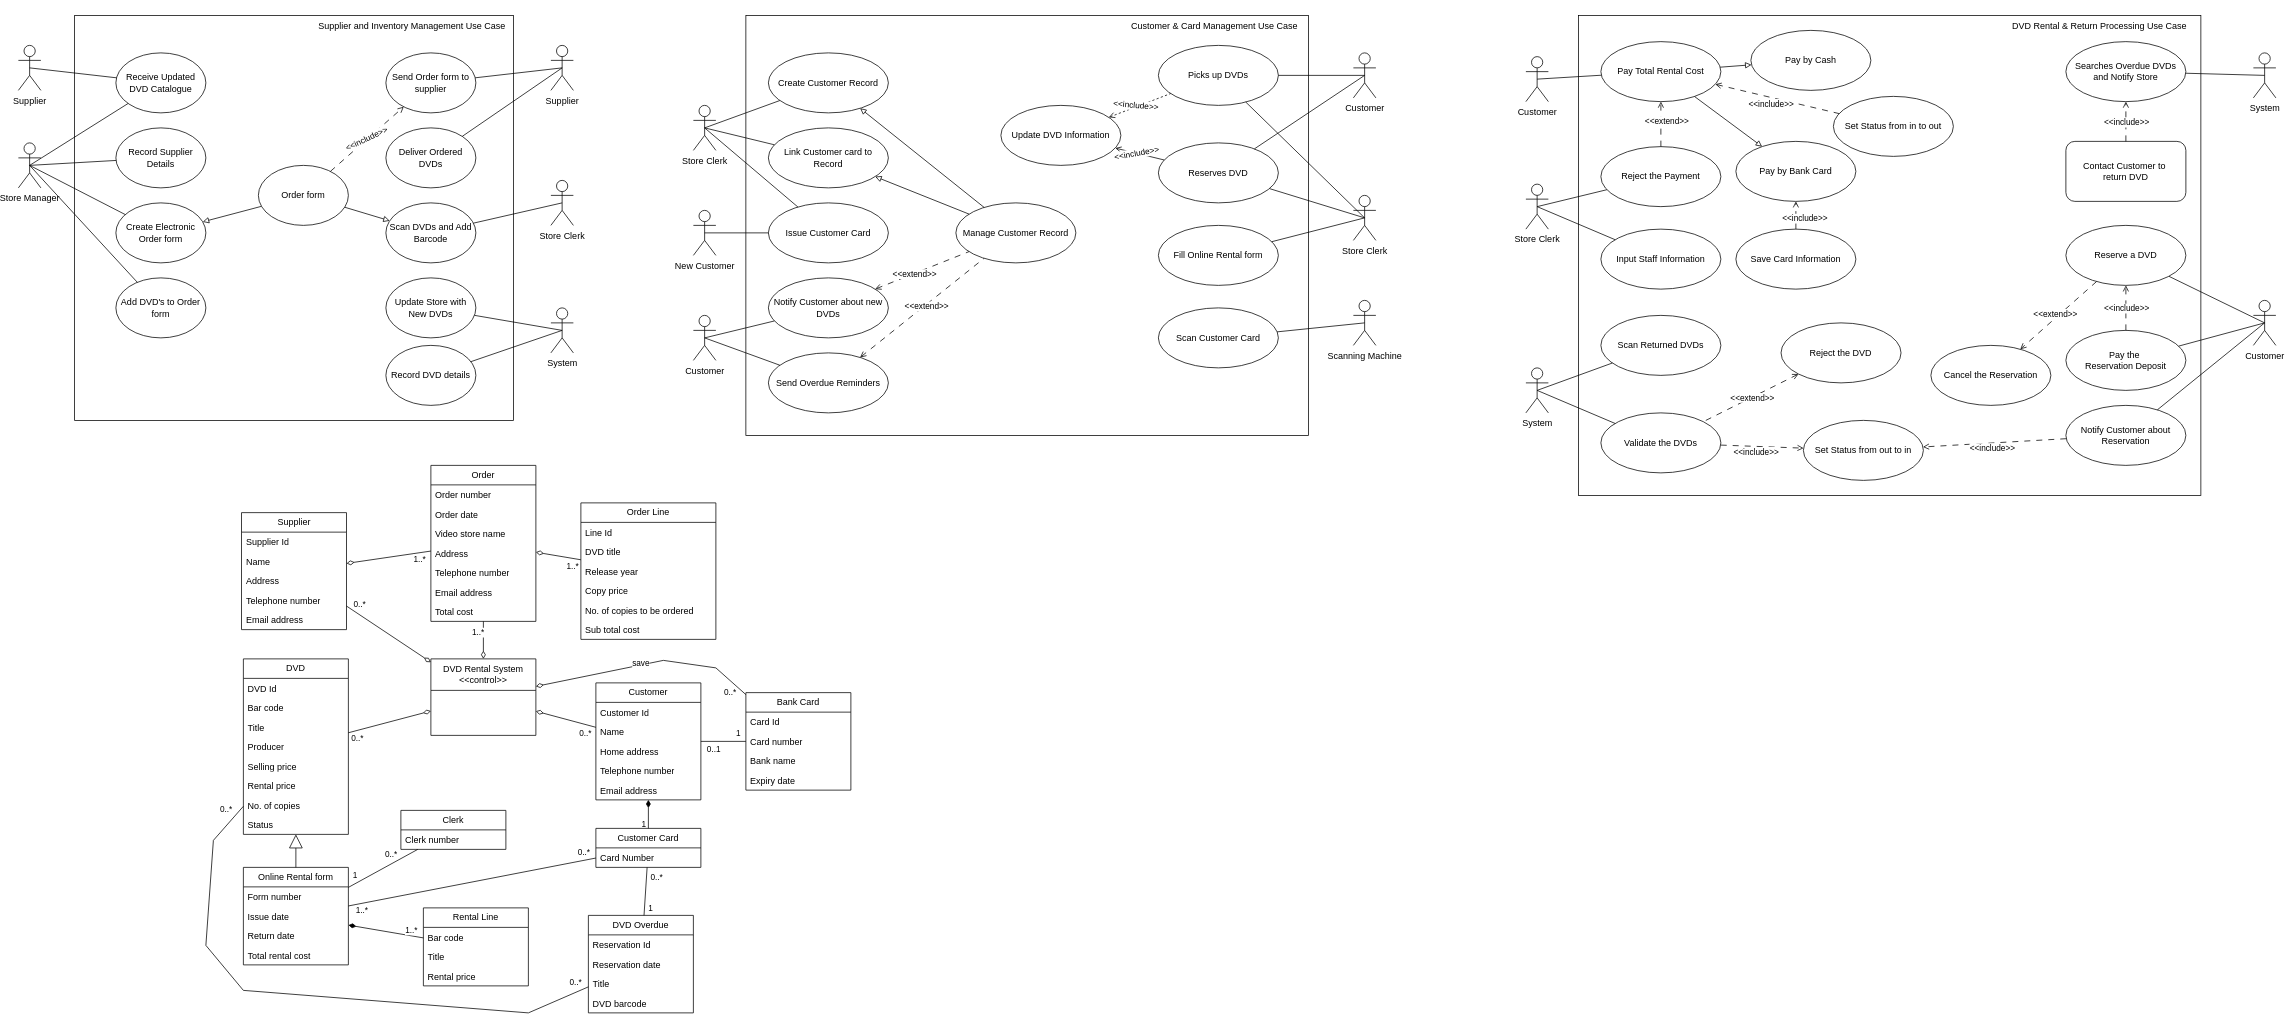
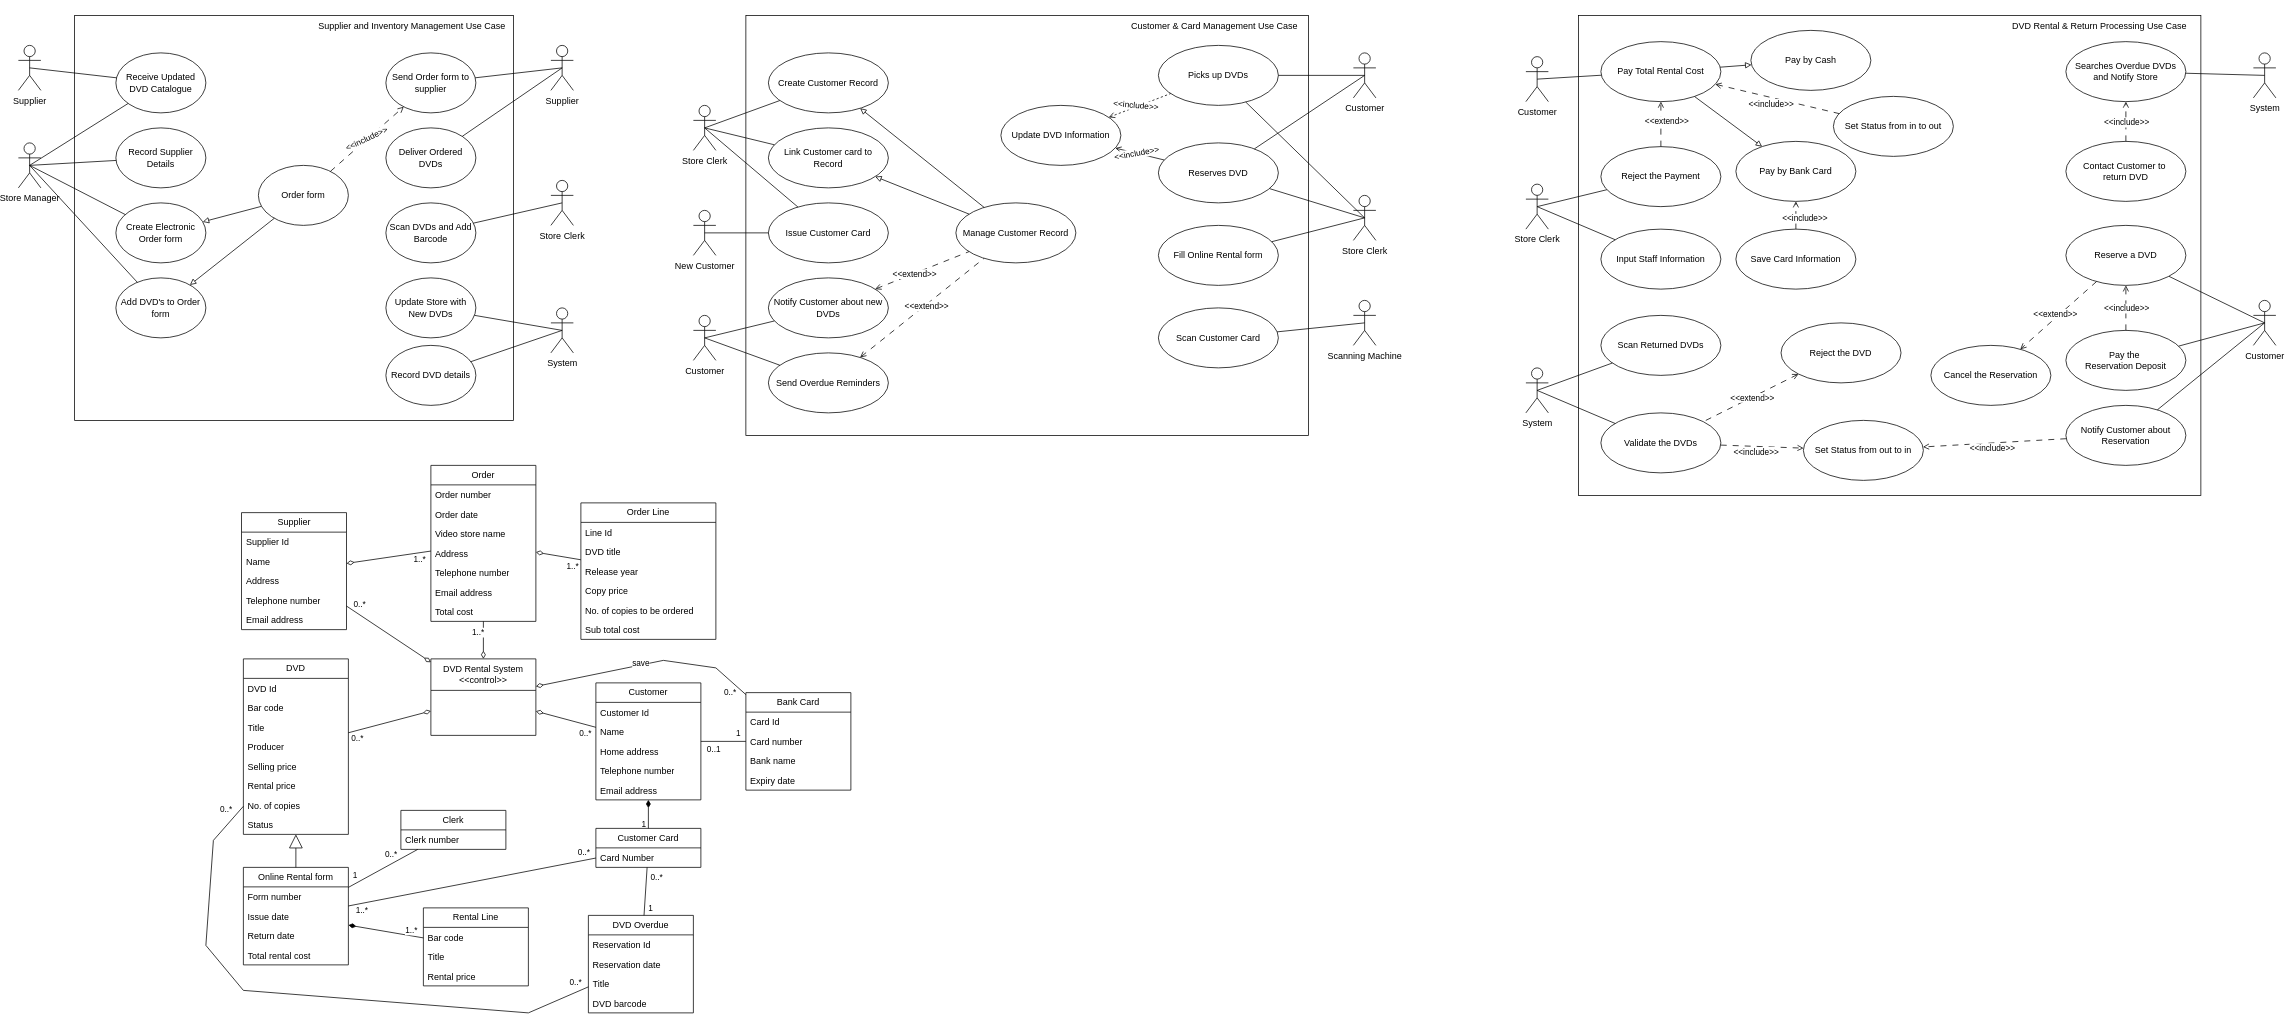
(2126, 171) -> (2126, 171)
(364, 213) -> (235, 249)
